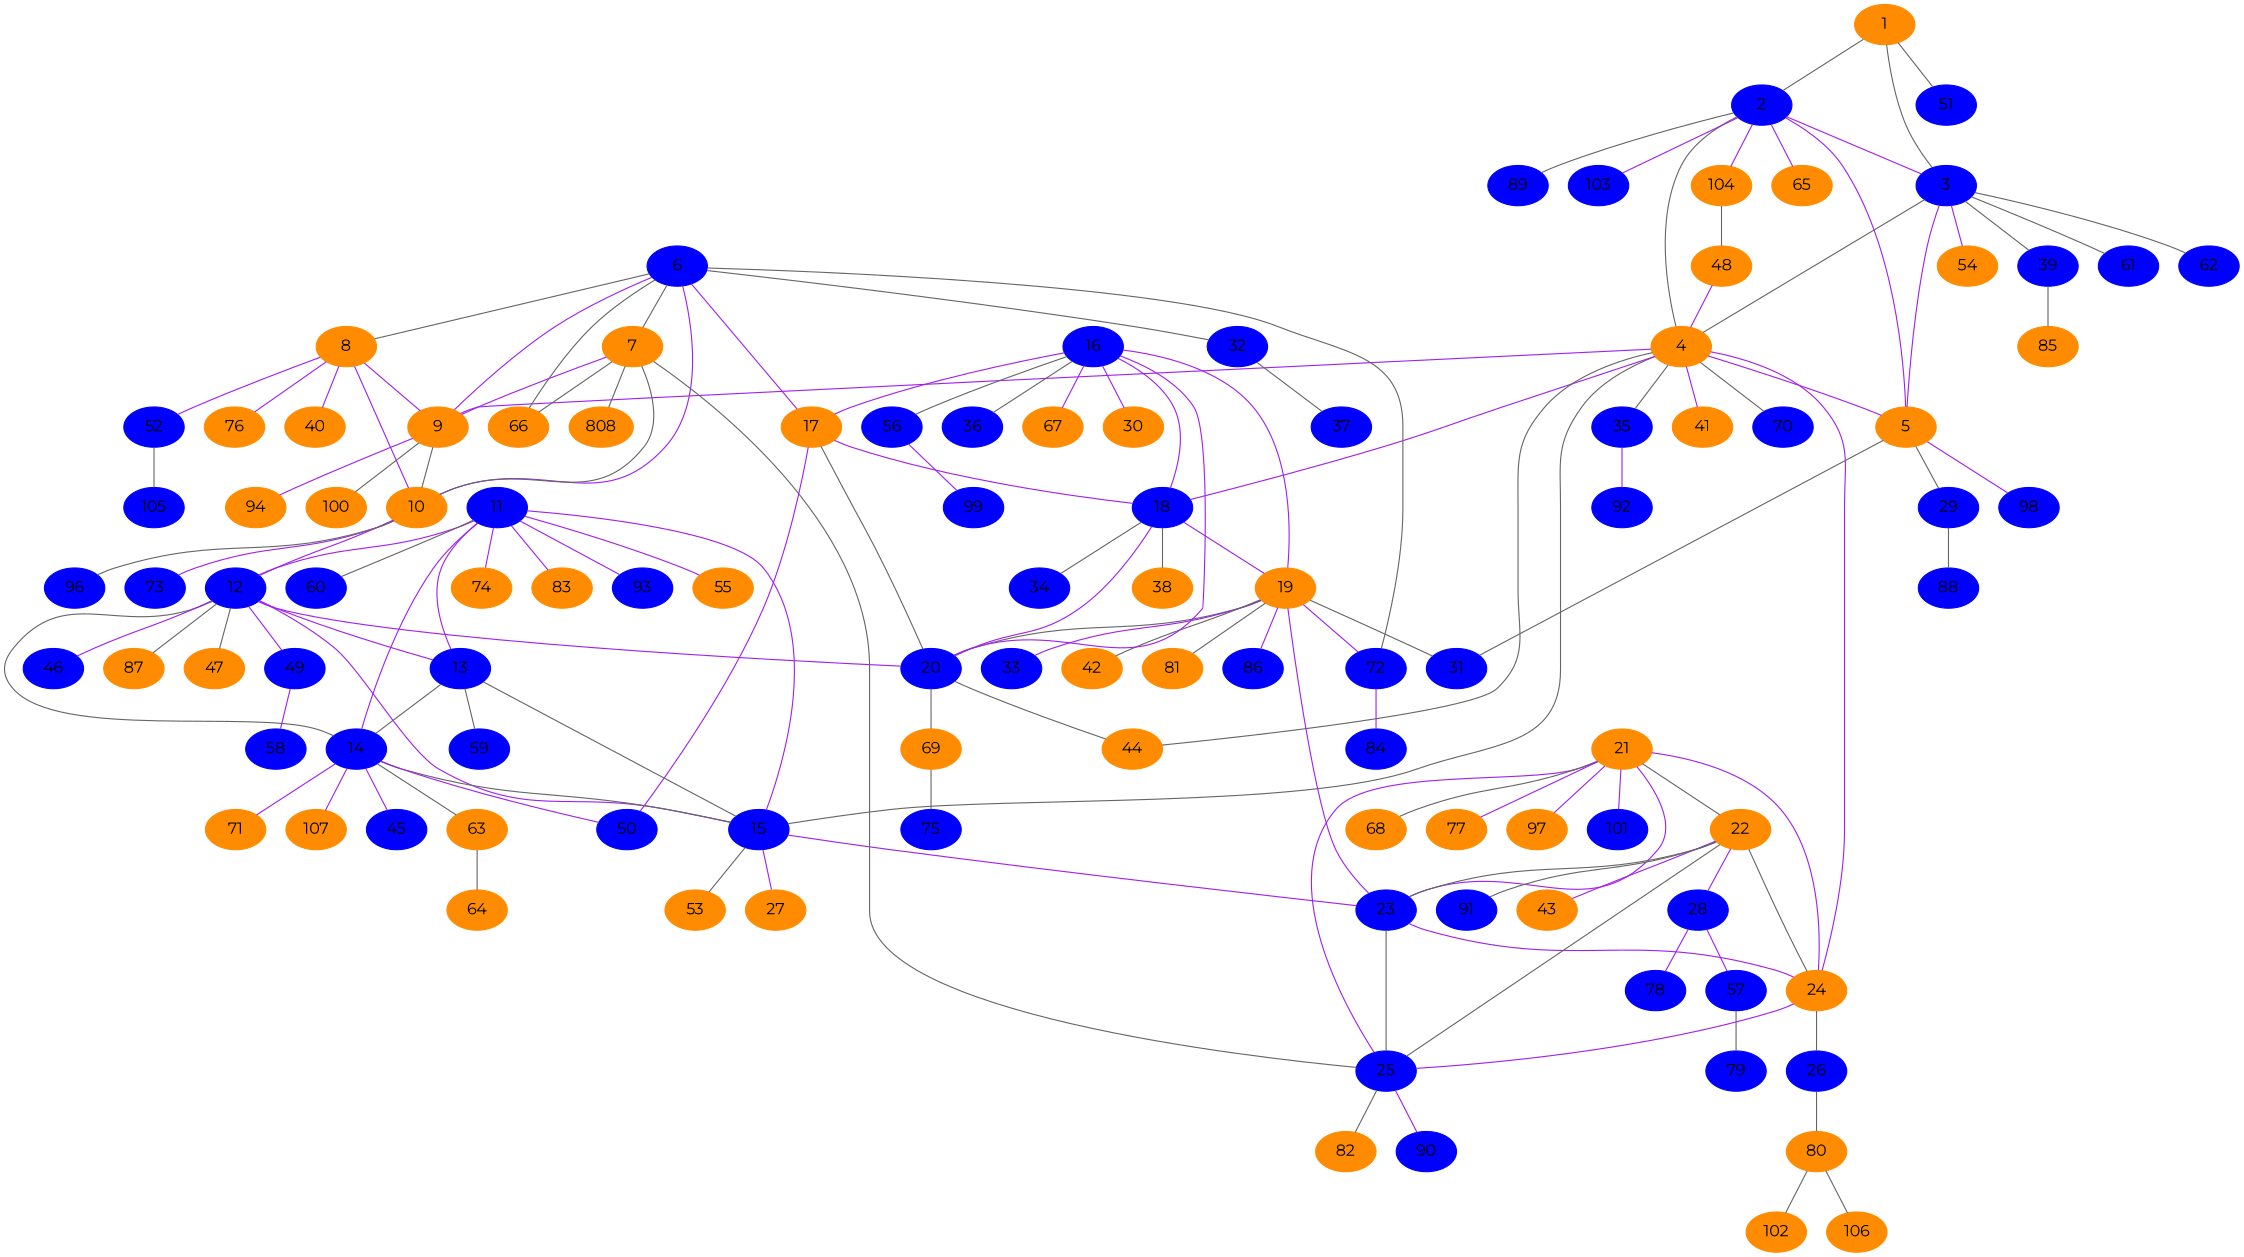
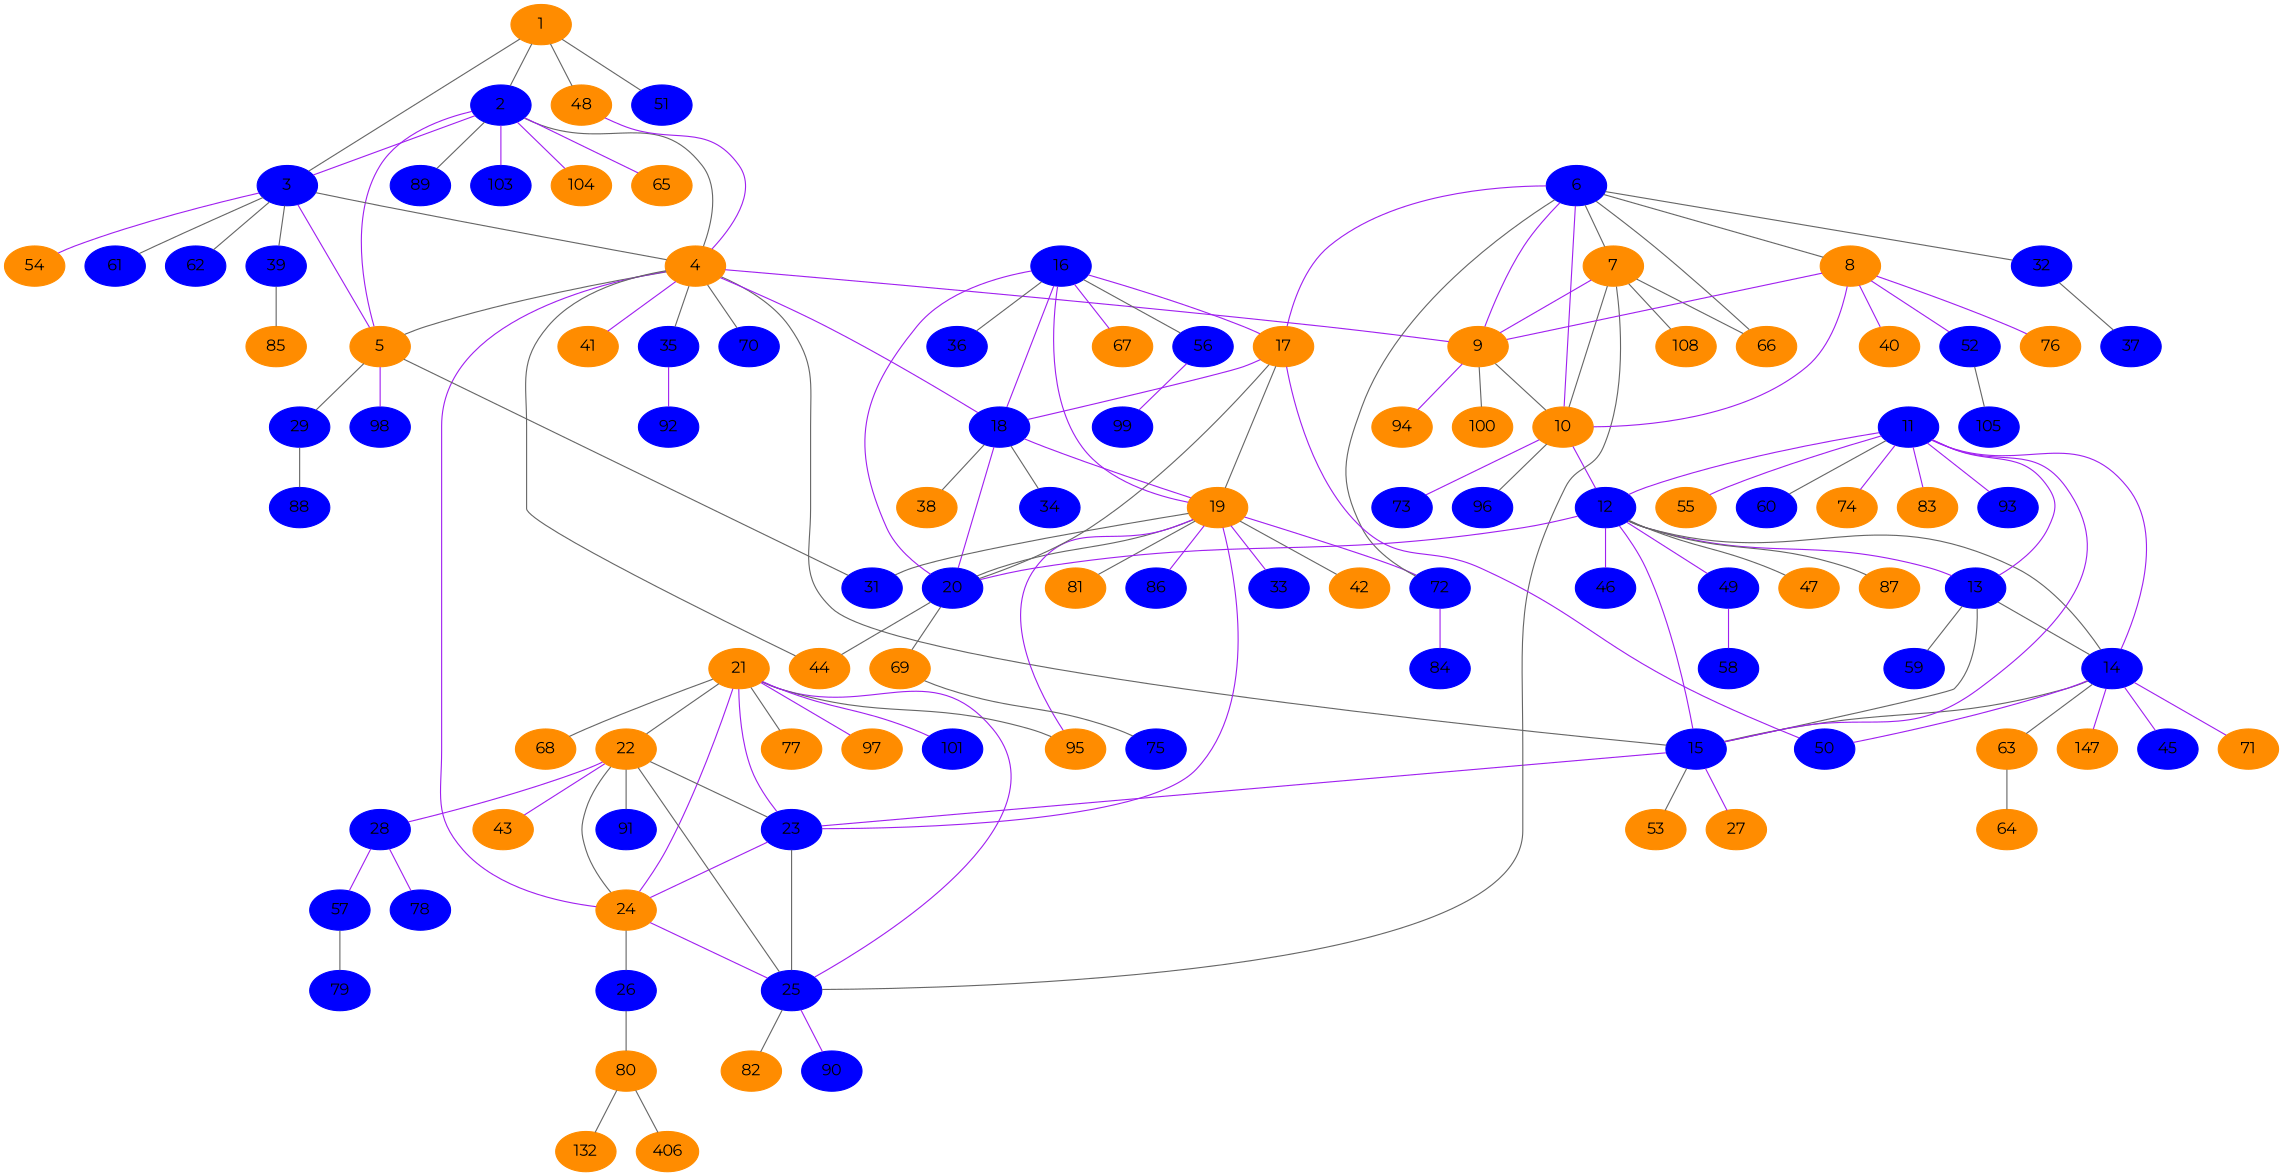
(1721, 226) -> (561, 65)
(1821, 393) -> (534, 298)
(601, 427) -> (1686, 347)
(1133, 427) -> none
none -> (1250, 427)
none -> (1076, 749)
(1539, 789) -> (765, 709)
(316, 830) -> (2087, 749)
(1776, 1232) -> (586, 1152)
(1857, 1232) -> (667, 1152)
